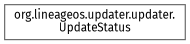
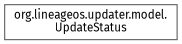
(95, 22) -> (91, 22)
